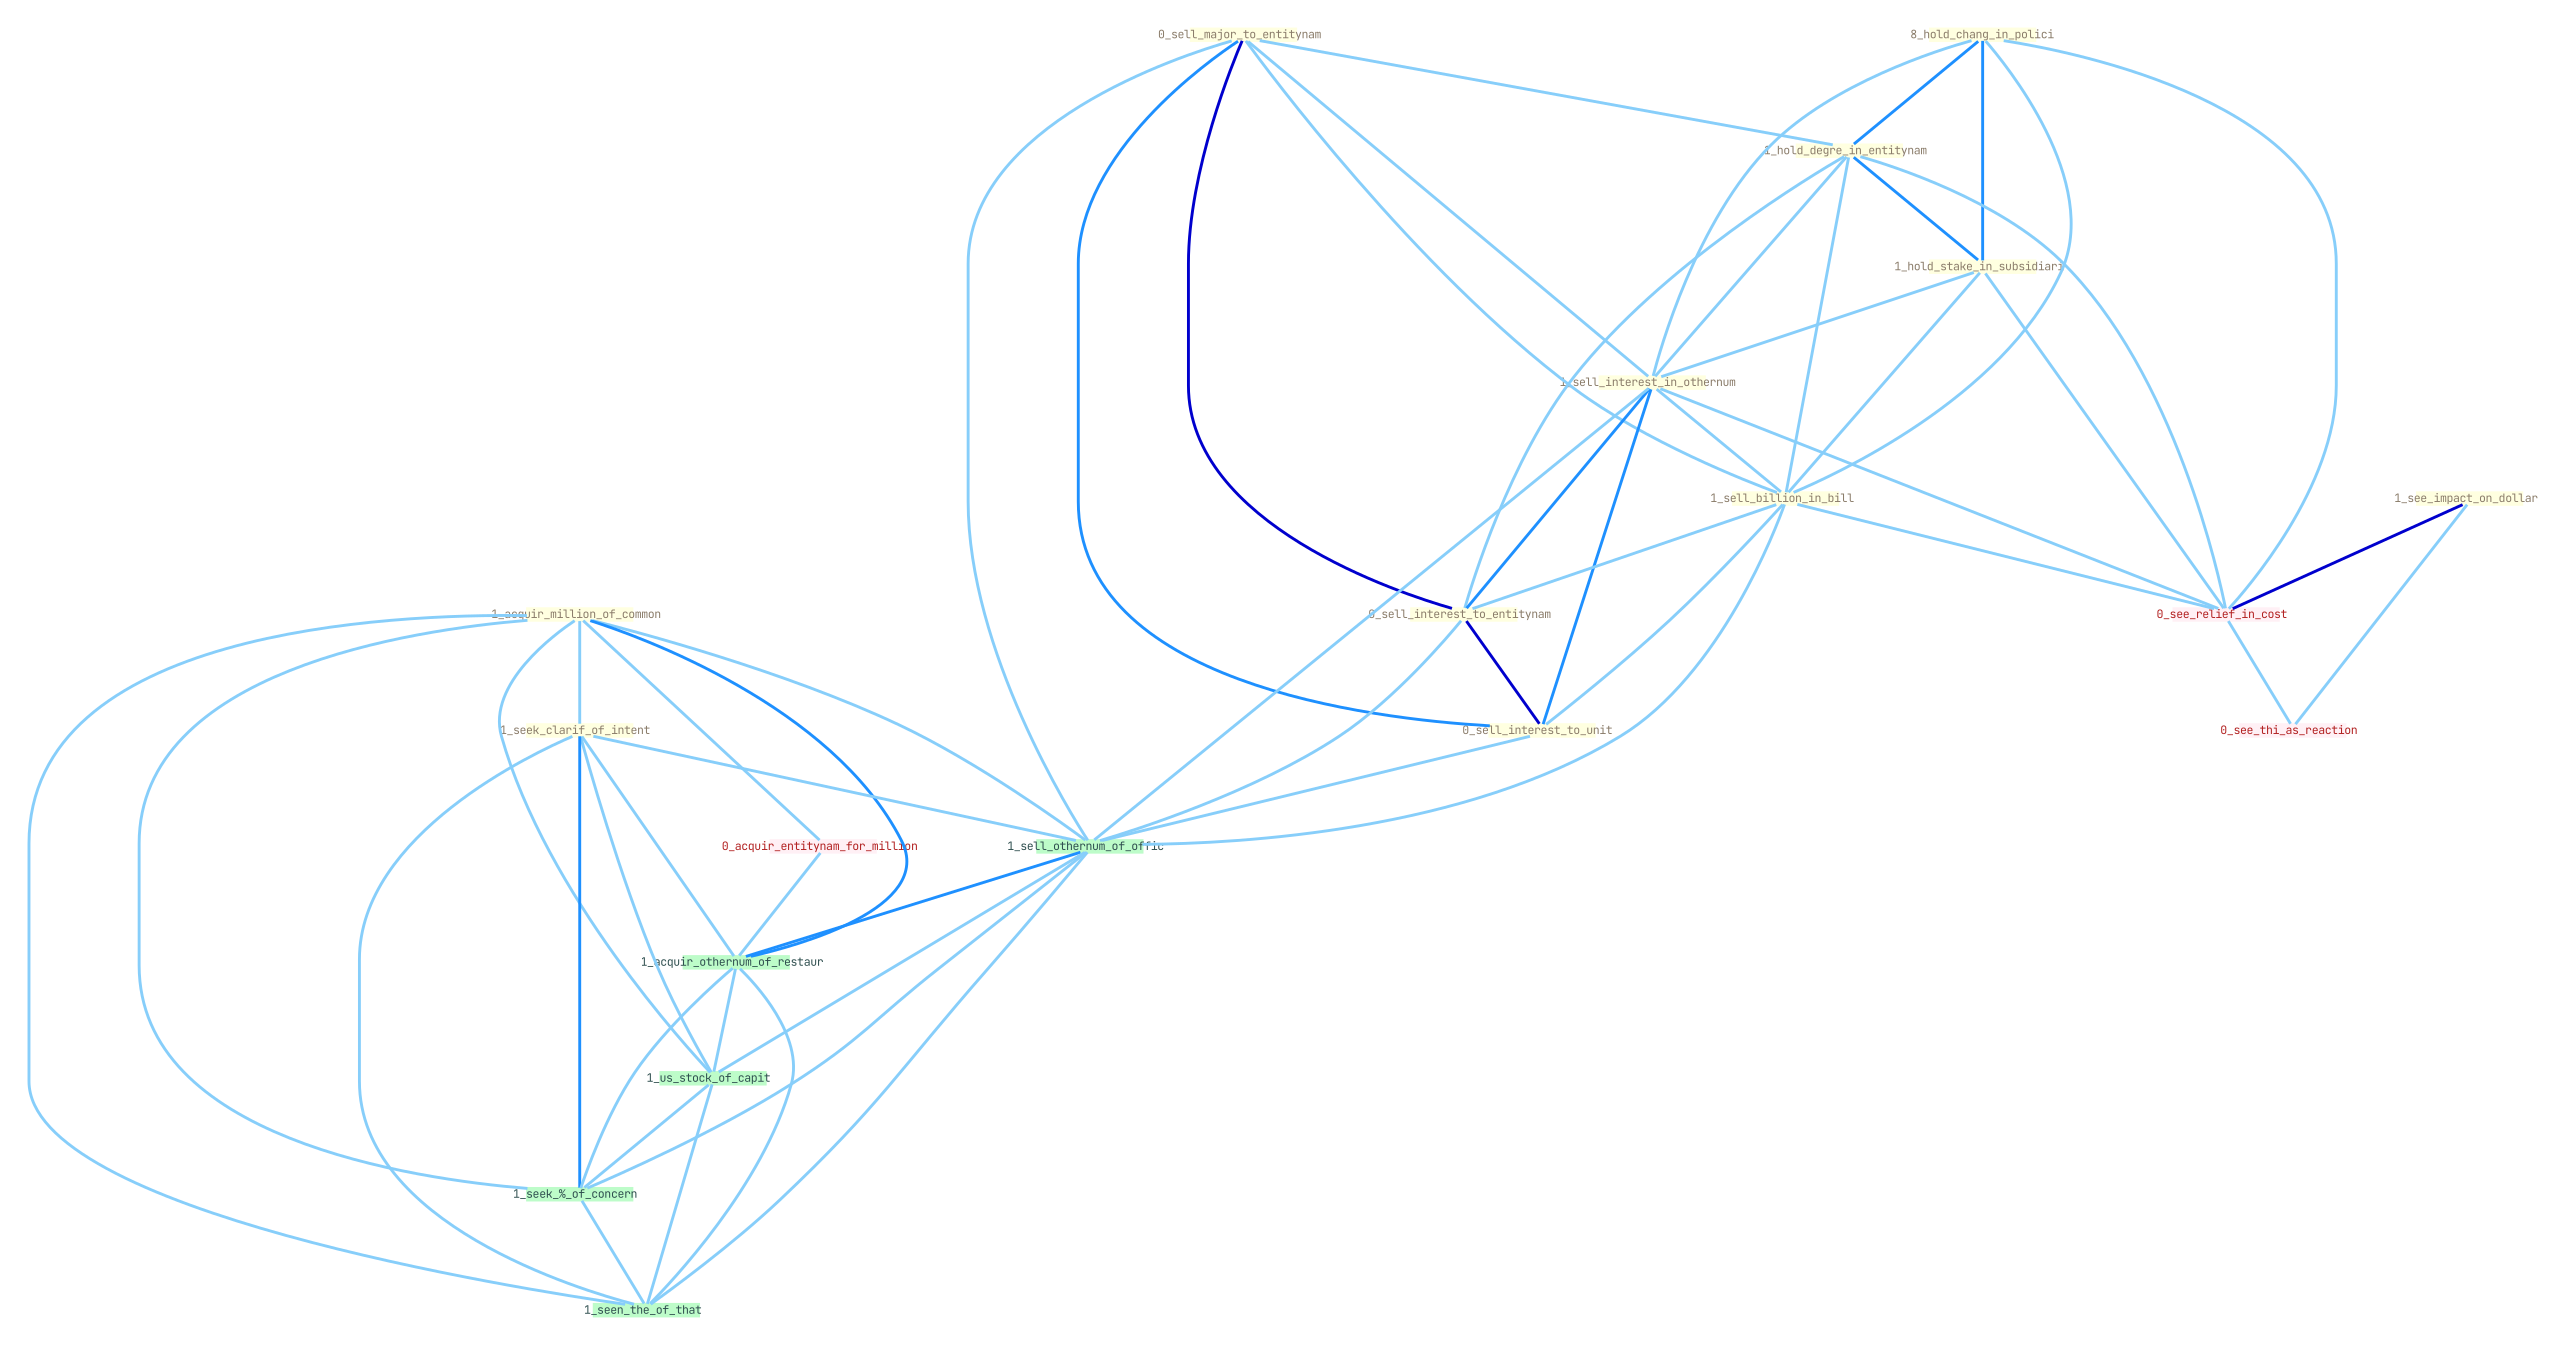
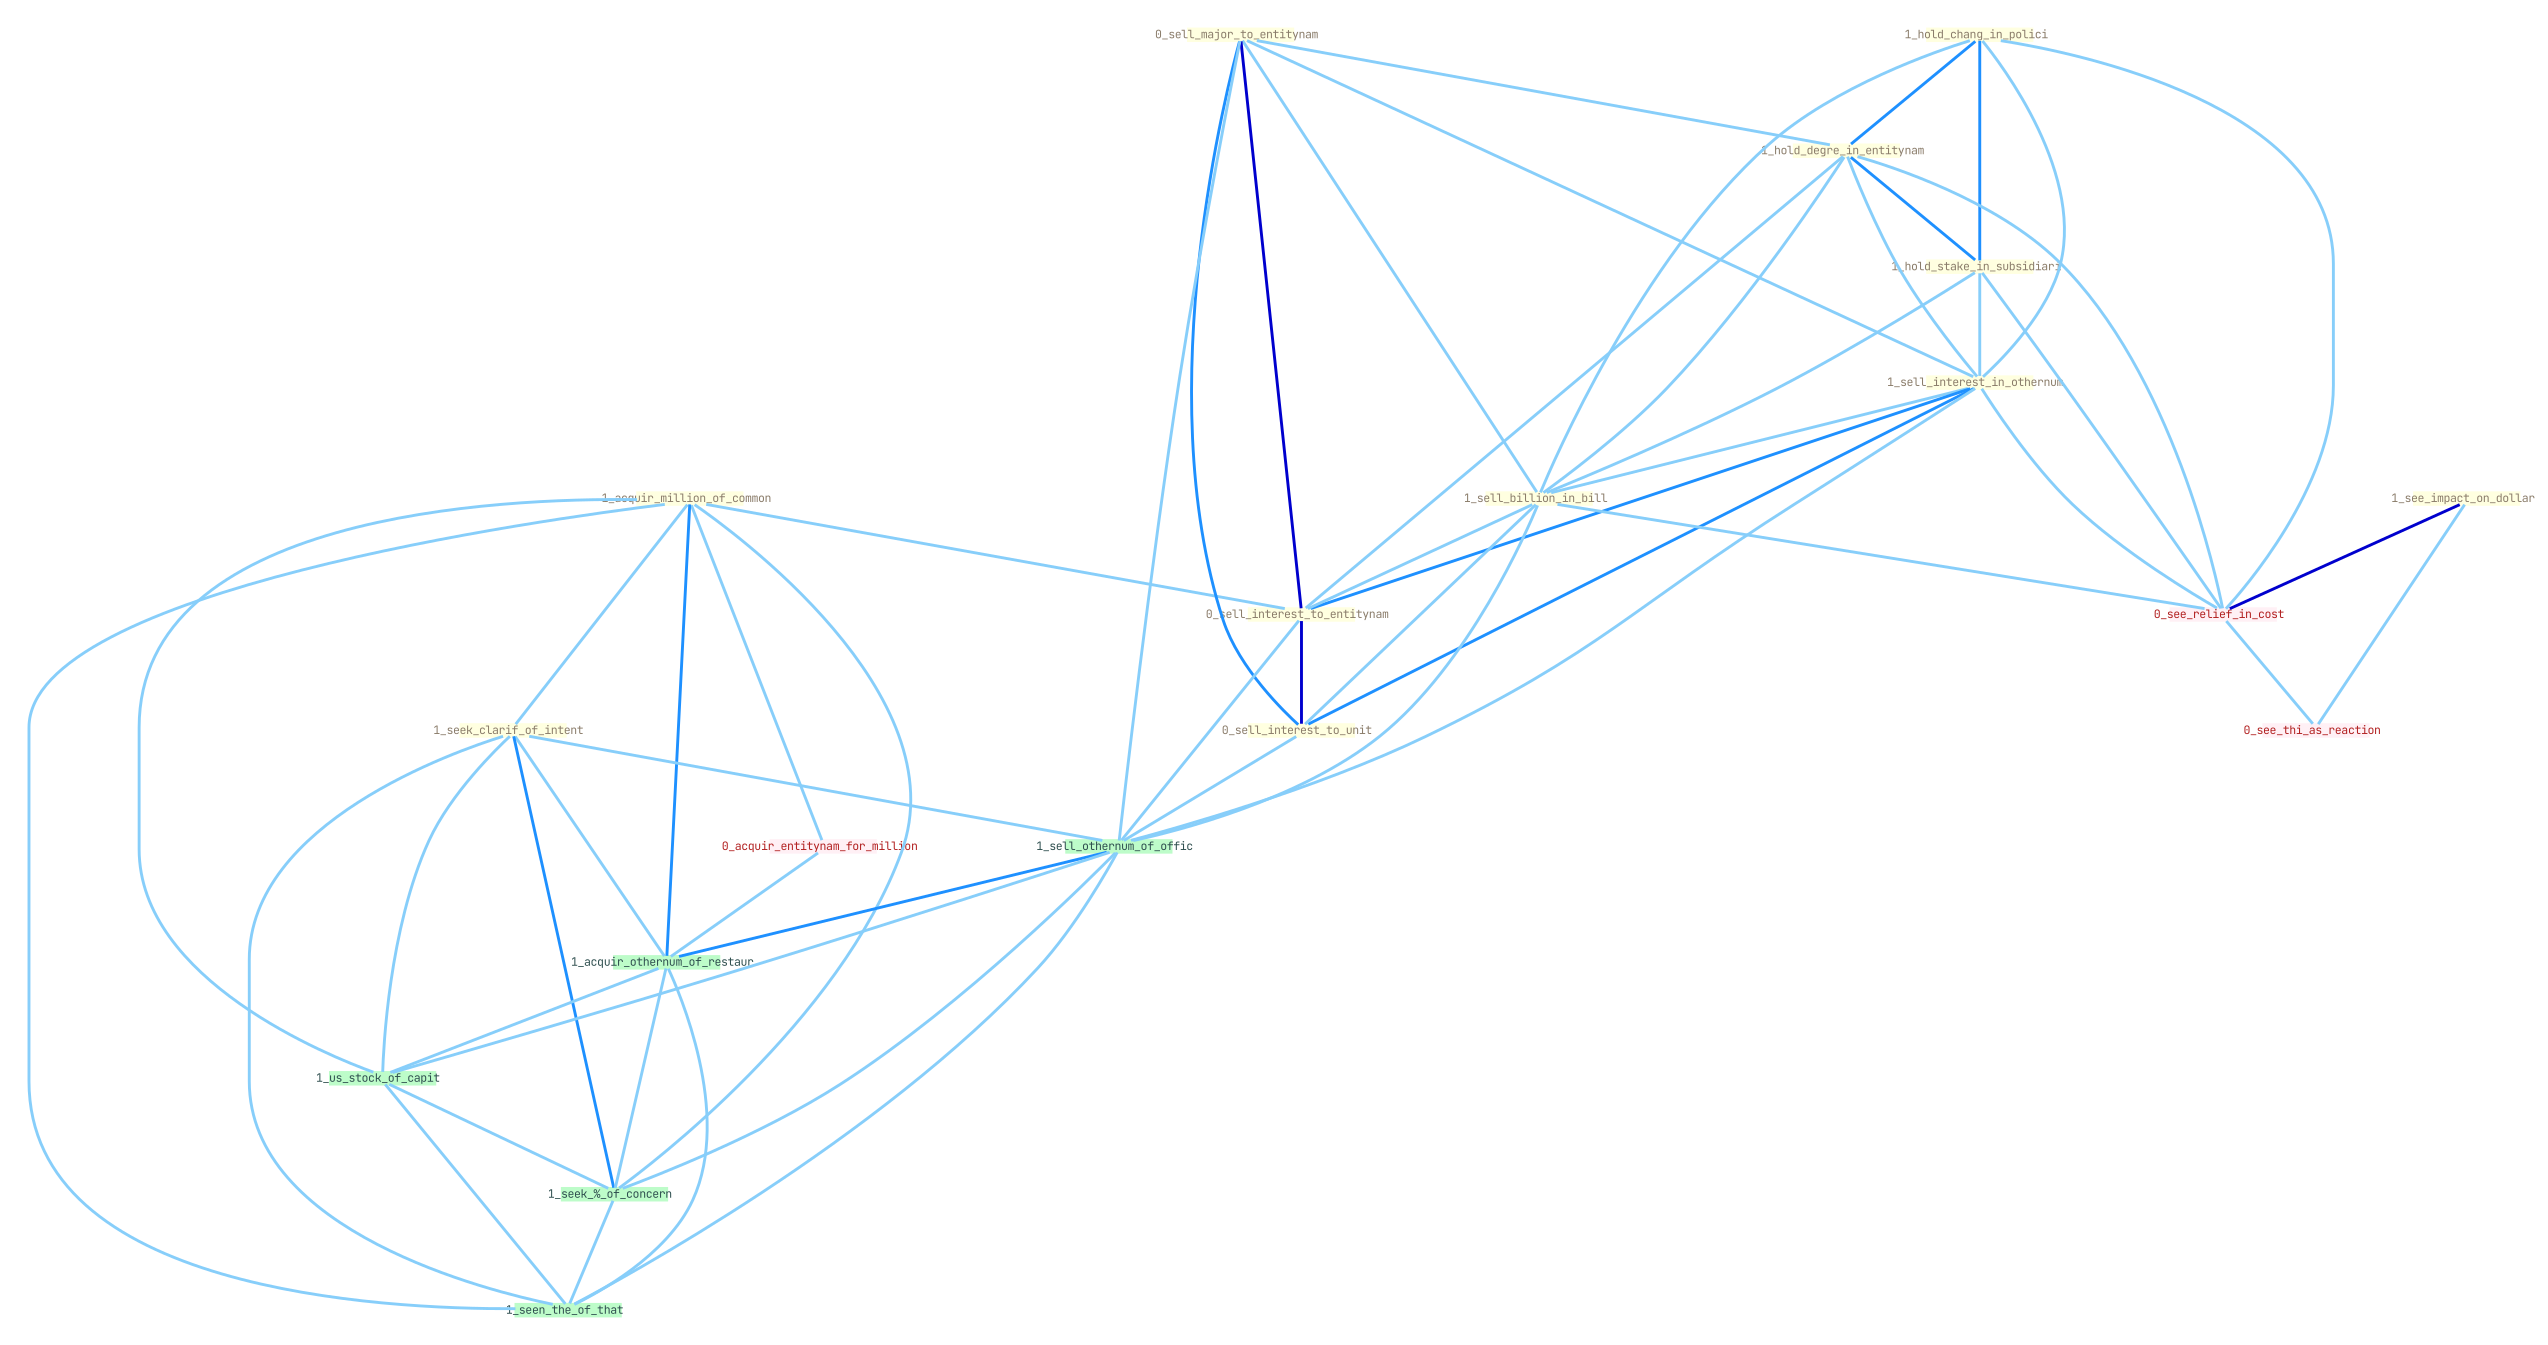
(1983, 35) -> (1980, 35)
(851, 704) -> (995, 557)
